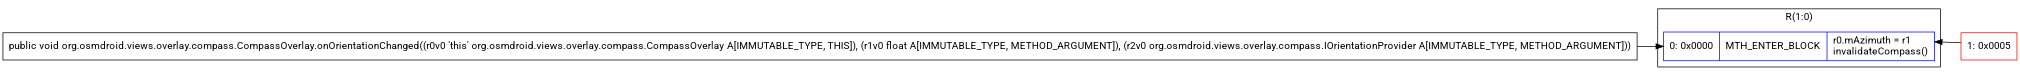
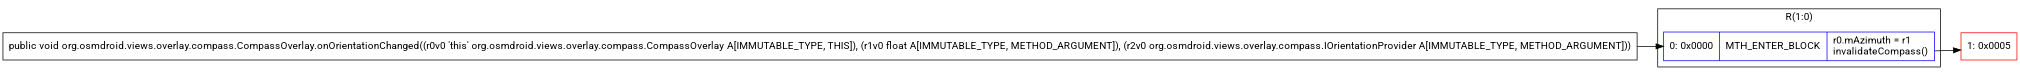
(1952, 42) -> (1945, 51)
